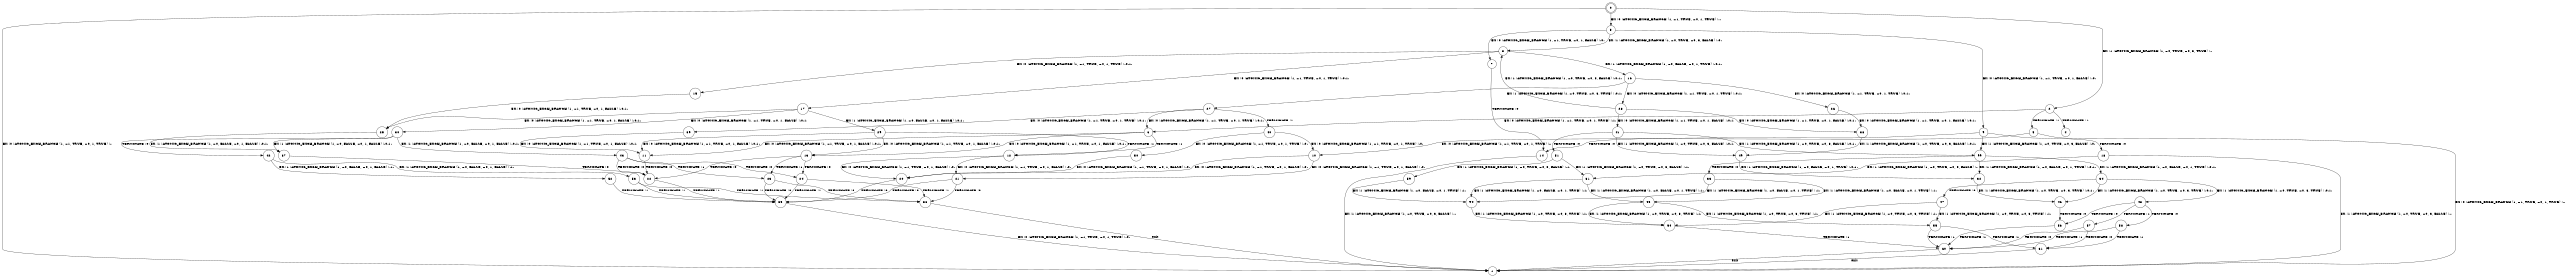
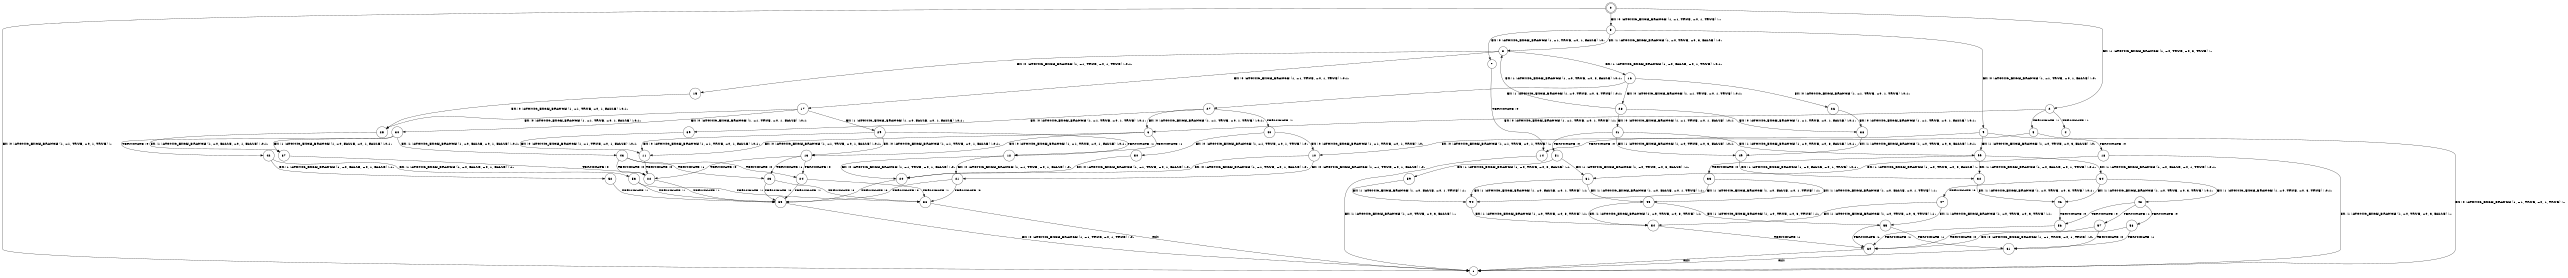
(2069, 237) -> (2037, 237)
